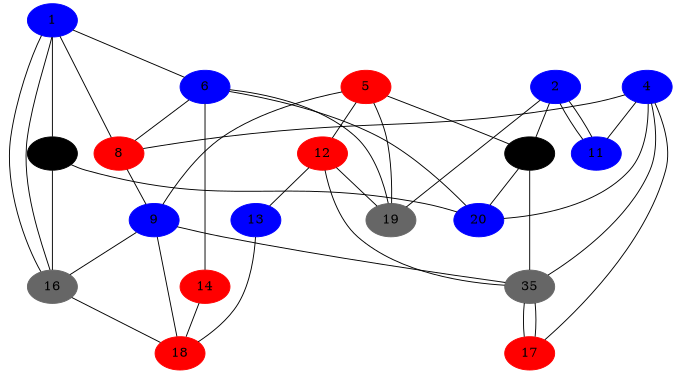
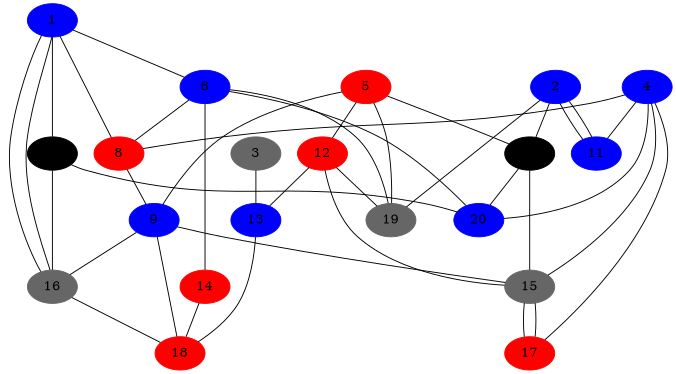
none -> (256, 154)
(530, 287) -> (530, 287)
